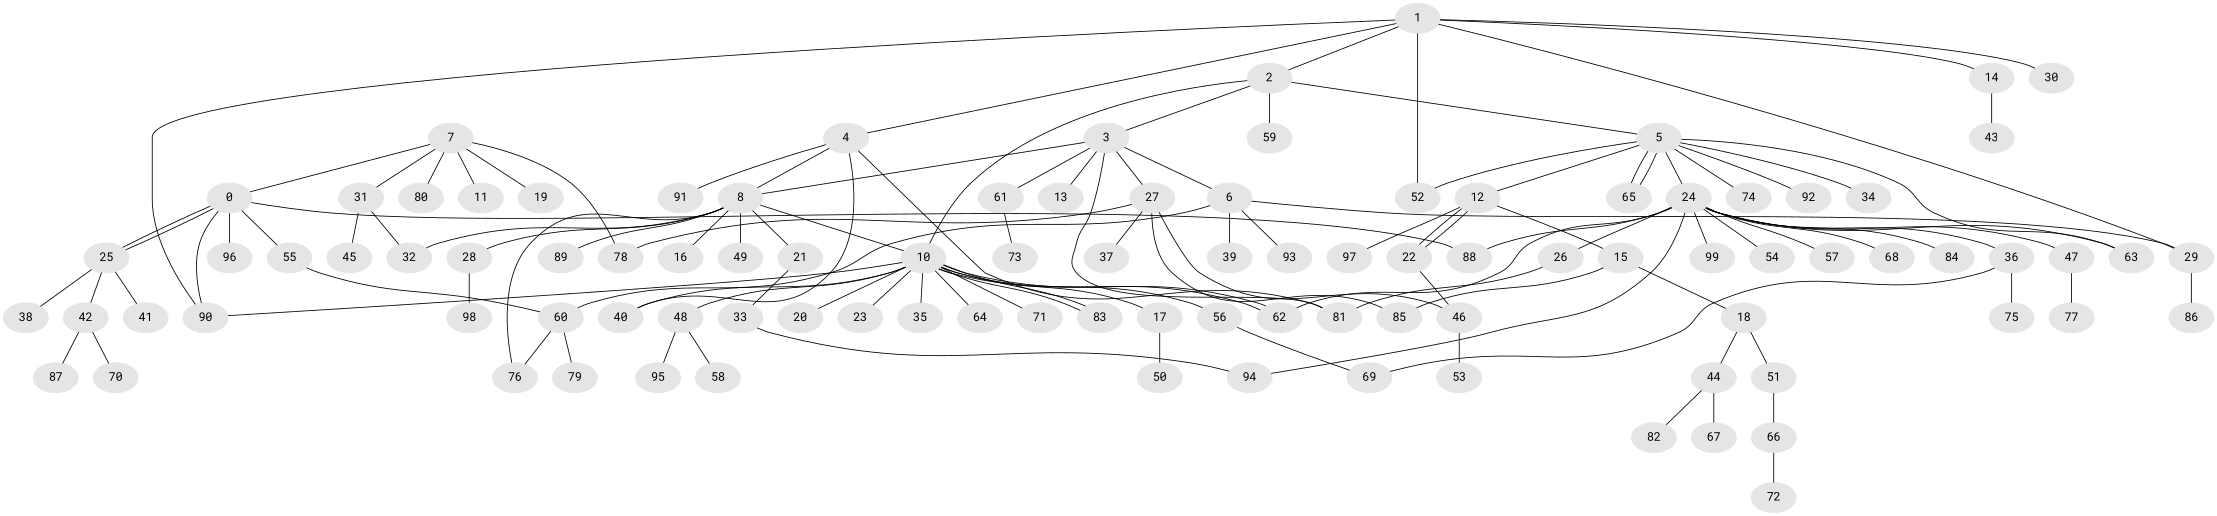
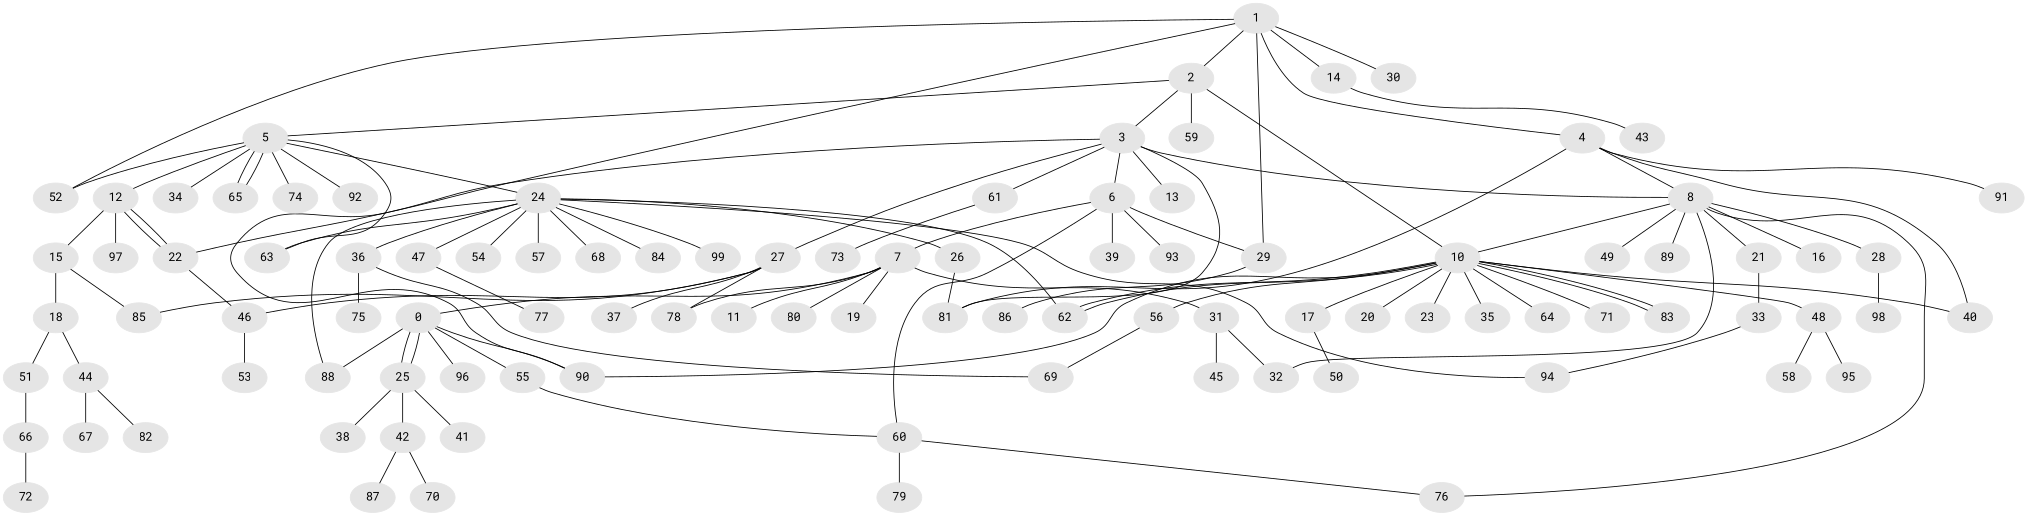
none -> (644, 166)
none -> (1002, 221)
